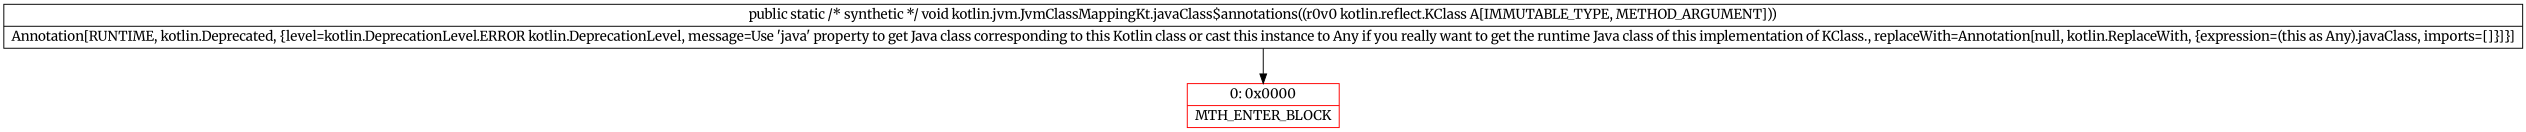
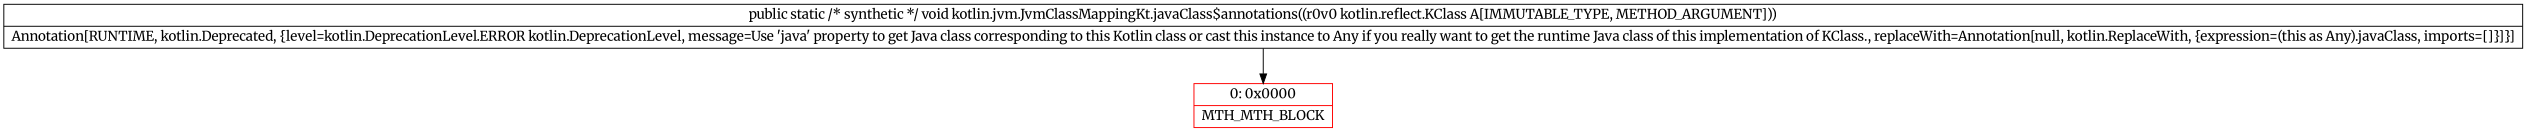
(1263, 116) -> (1263, 116)
